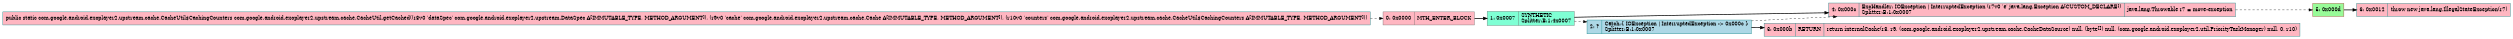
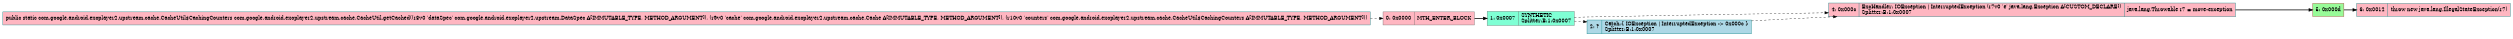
(2272, 10) -> (2272, 10)
(1700, 15) -> (1700, 15)
(1546, 21) -> (1546, 21)
(2032, 30) -> none
